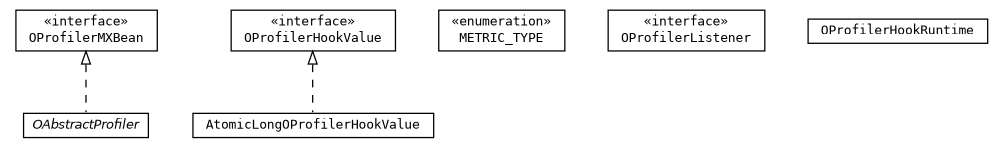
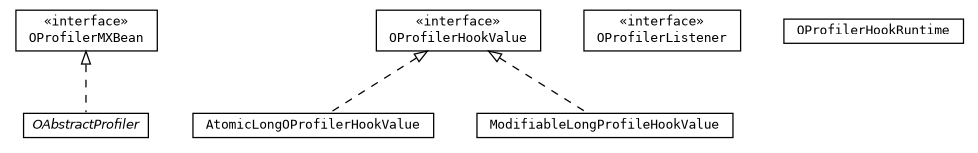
(501, 31) -> none
none -> (604, 125)
